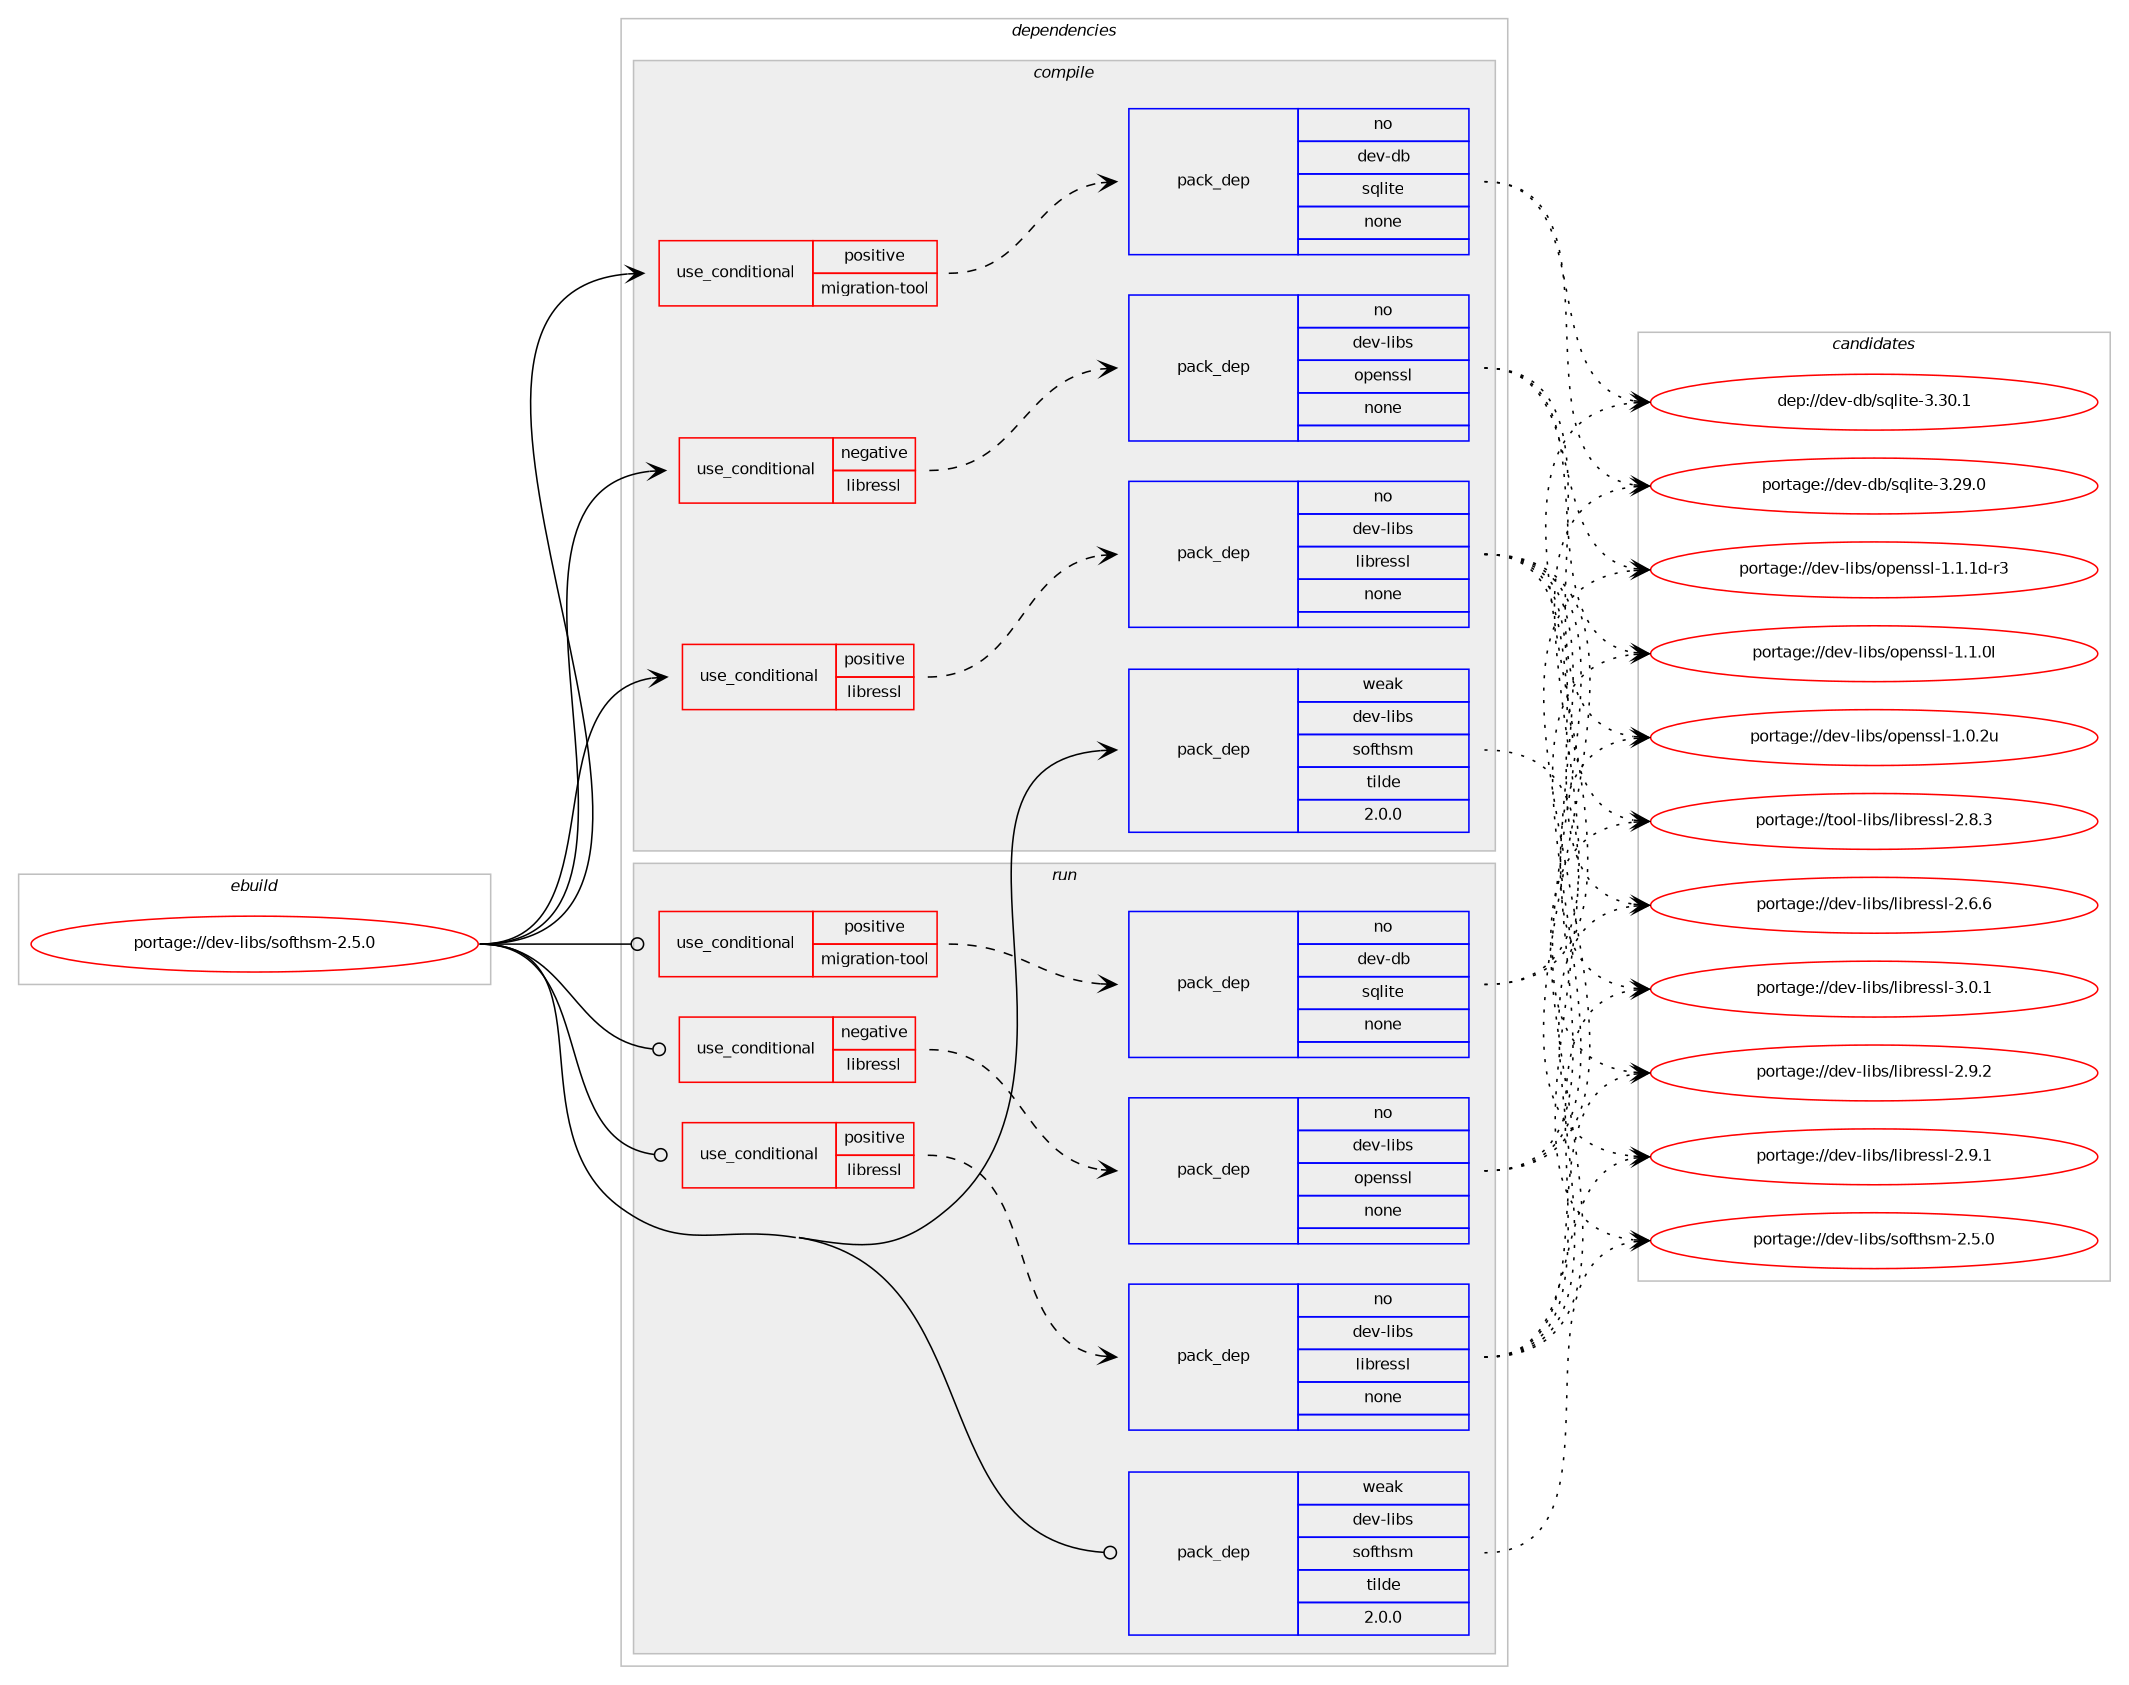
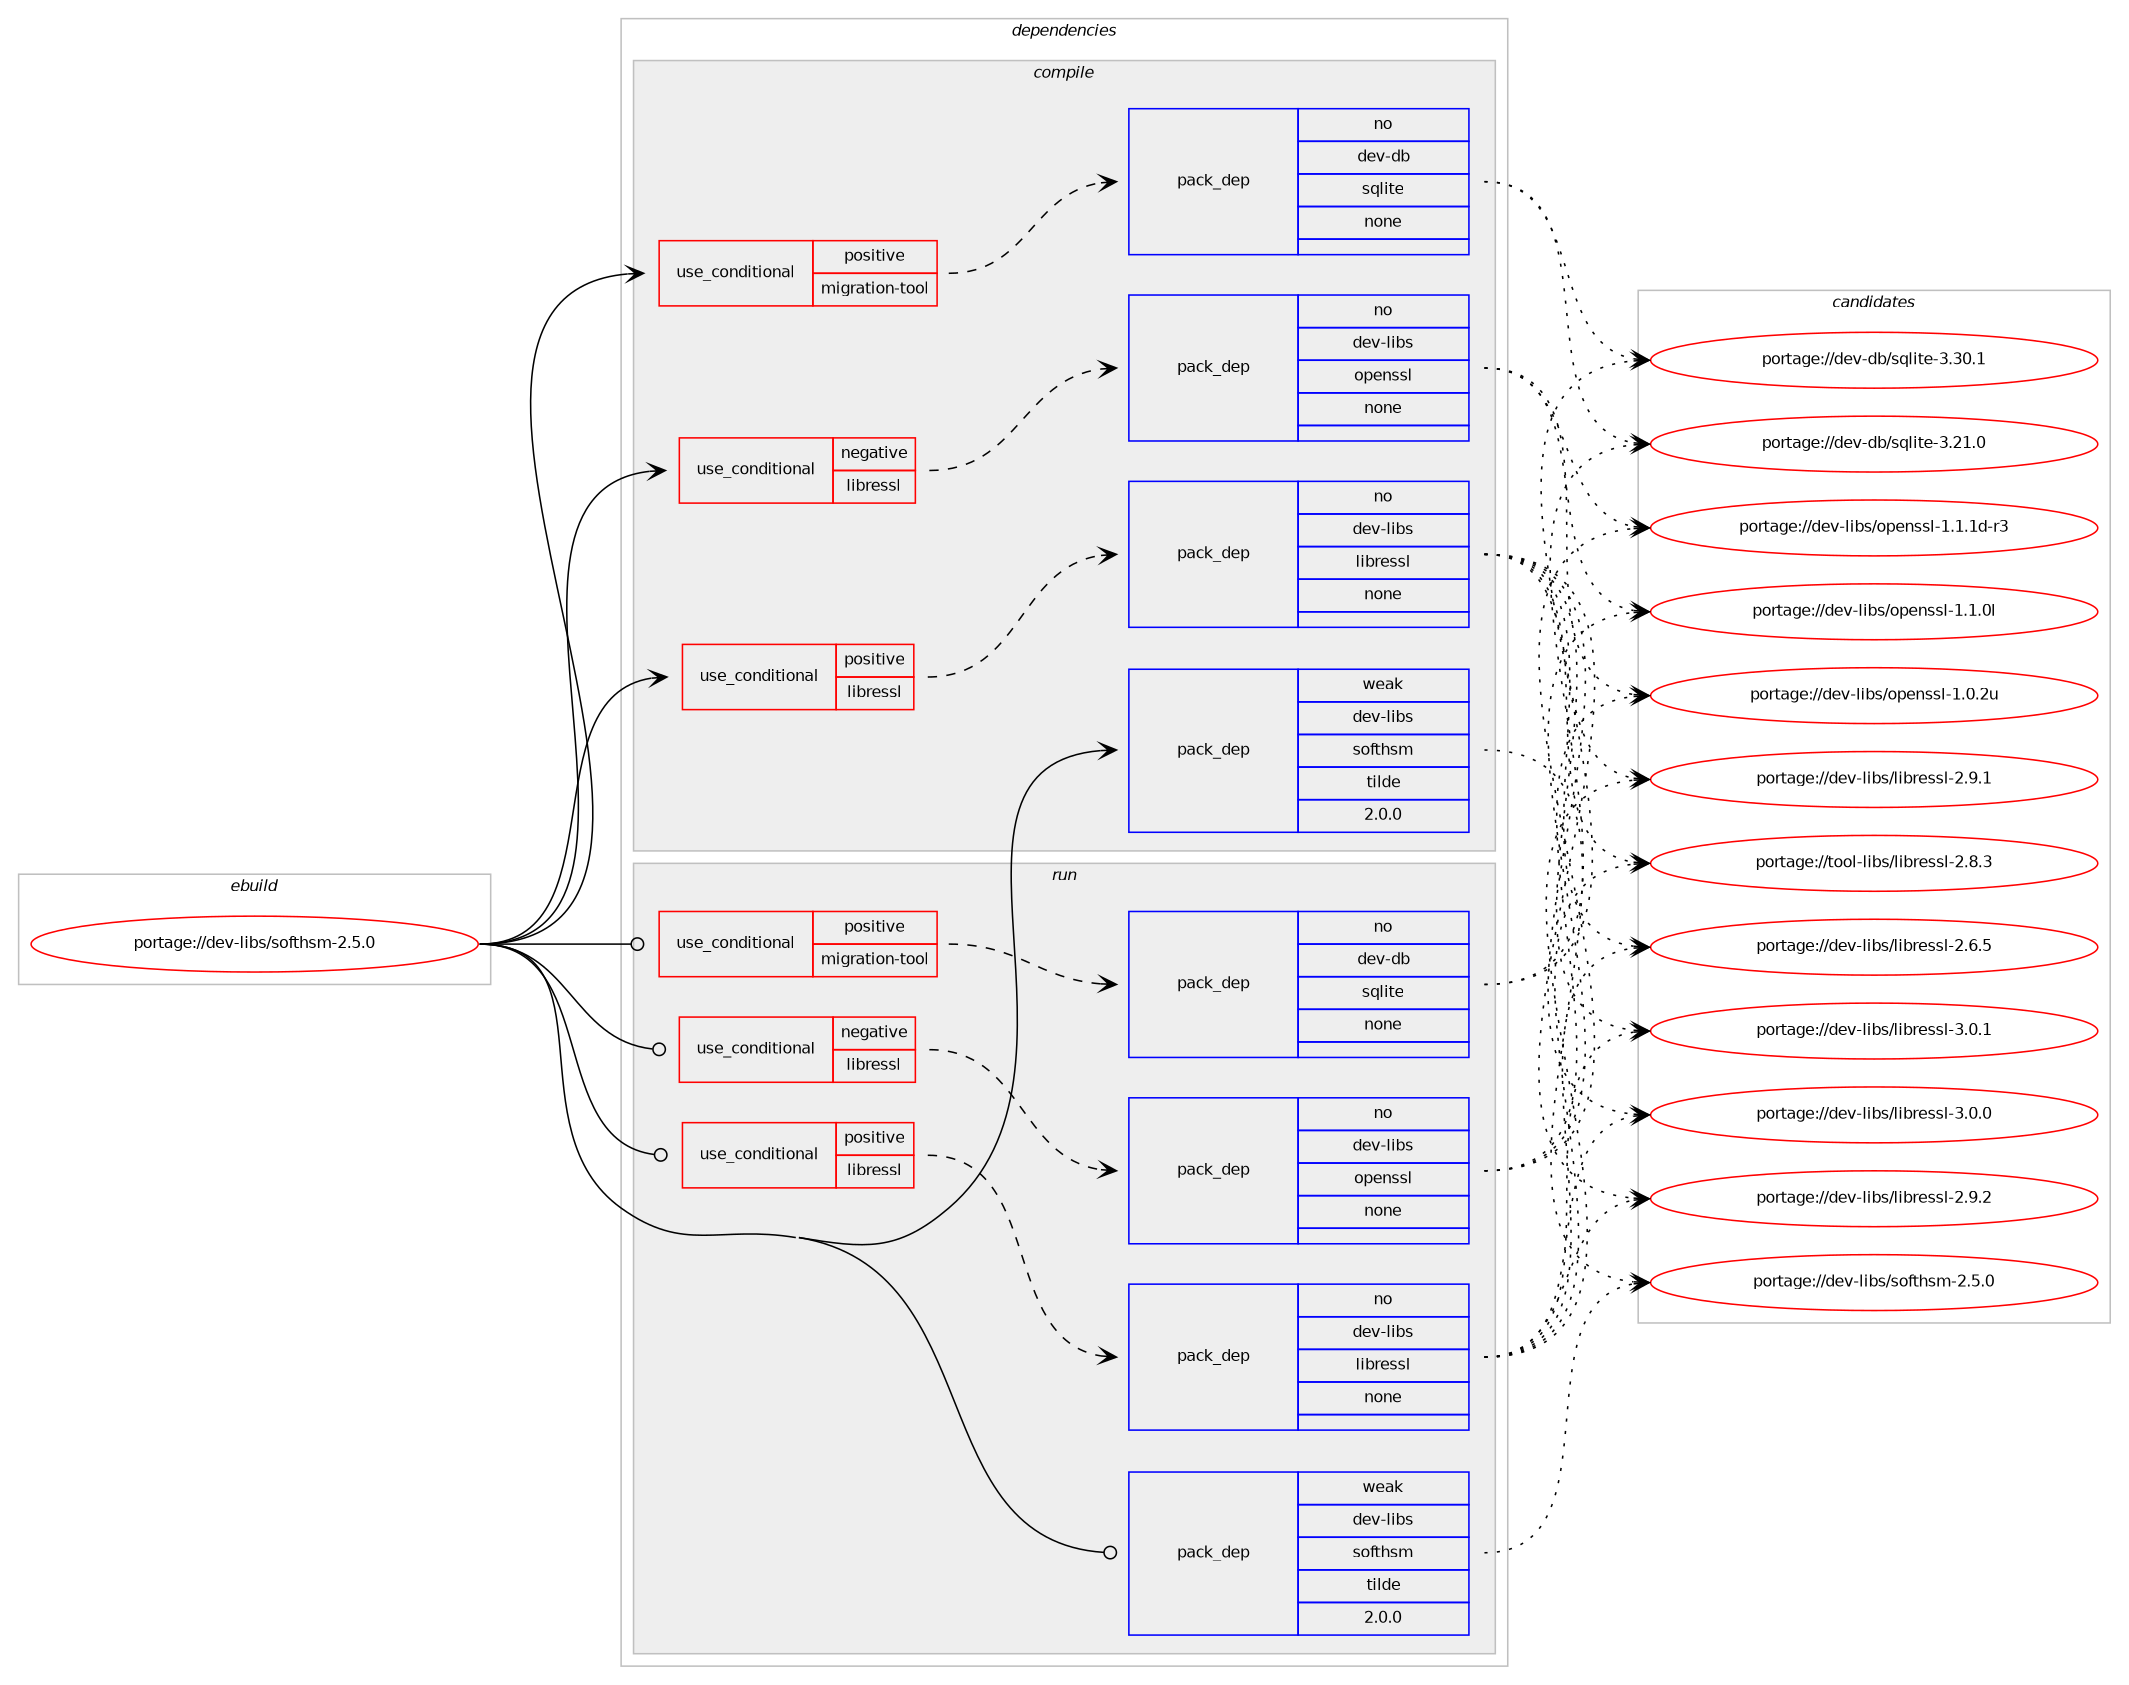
(1874, 402) -> (1874, 360)
(1874, 486) -> (1874, 444)
(1874, 905) -> (1874, 947)
none -> (1874, 1115)
